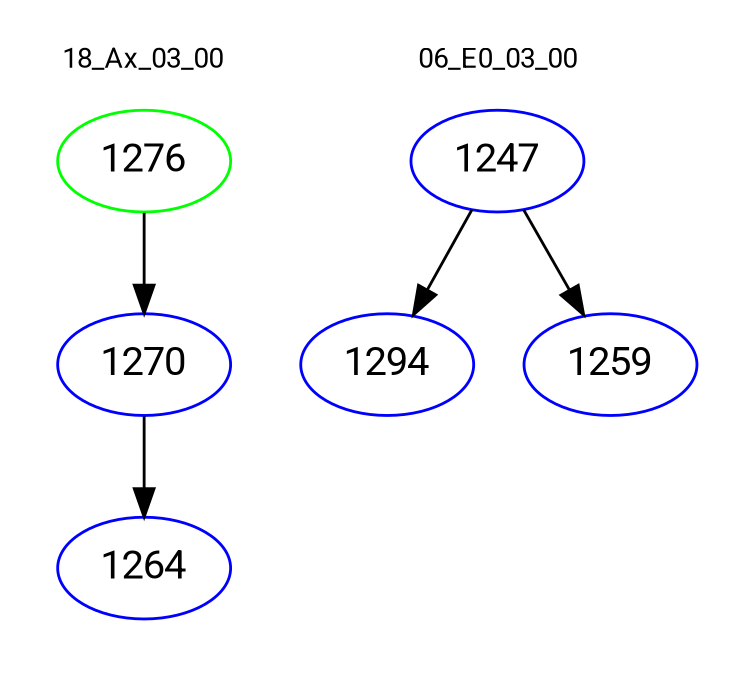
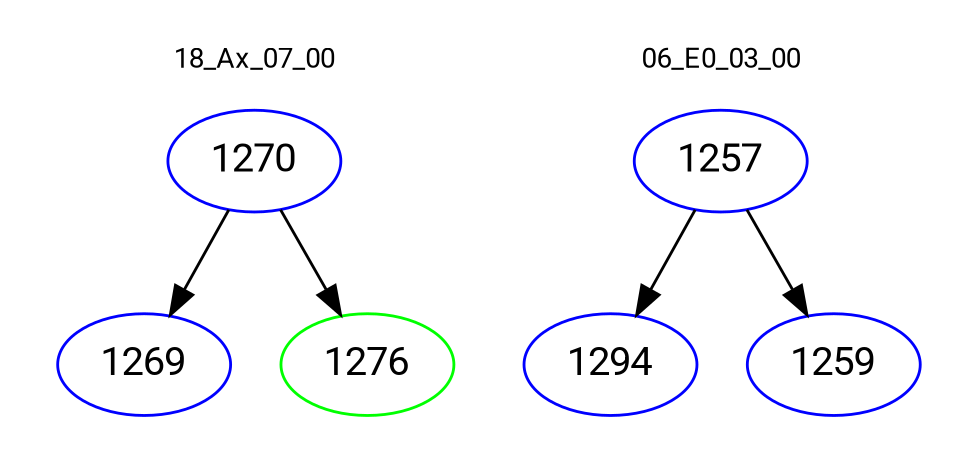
(144, 61) -> (256, 61)
(497, 161) -> (721, 161)
(144, 249) -> (303, 250)
(144, 568) -> (144, 365)
